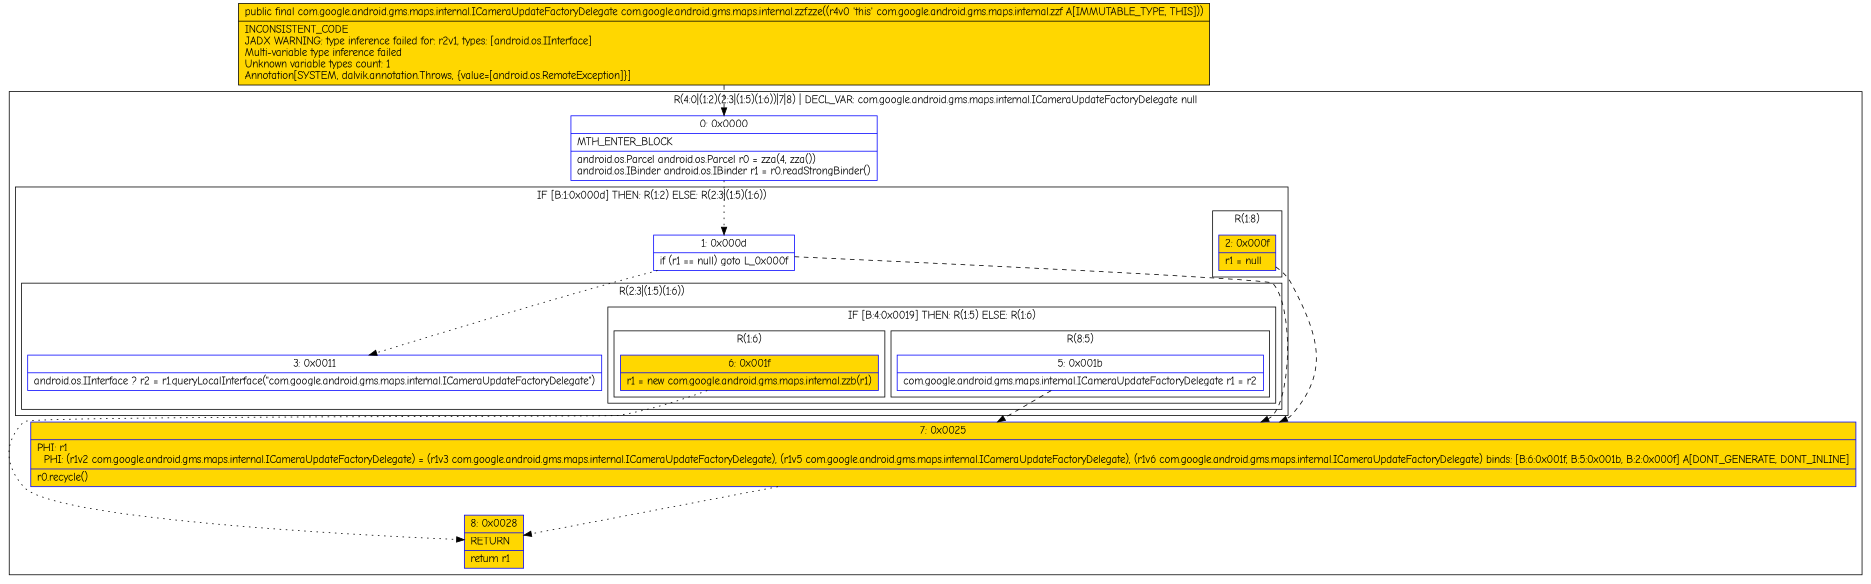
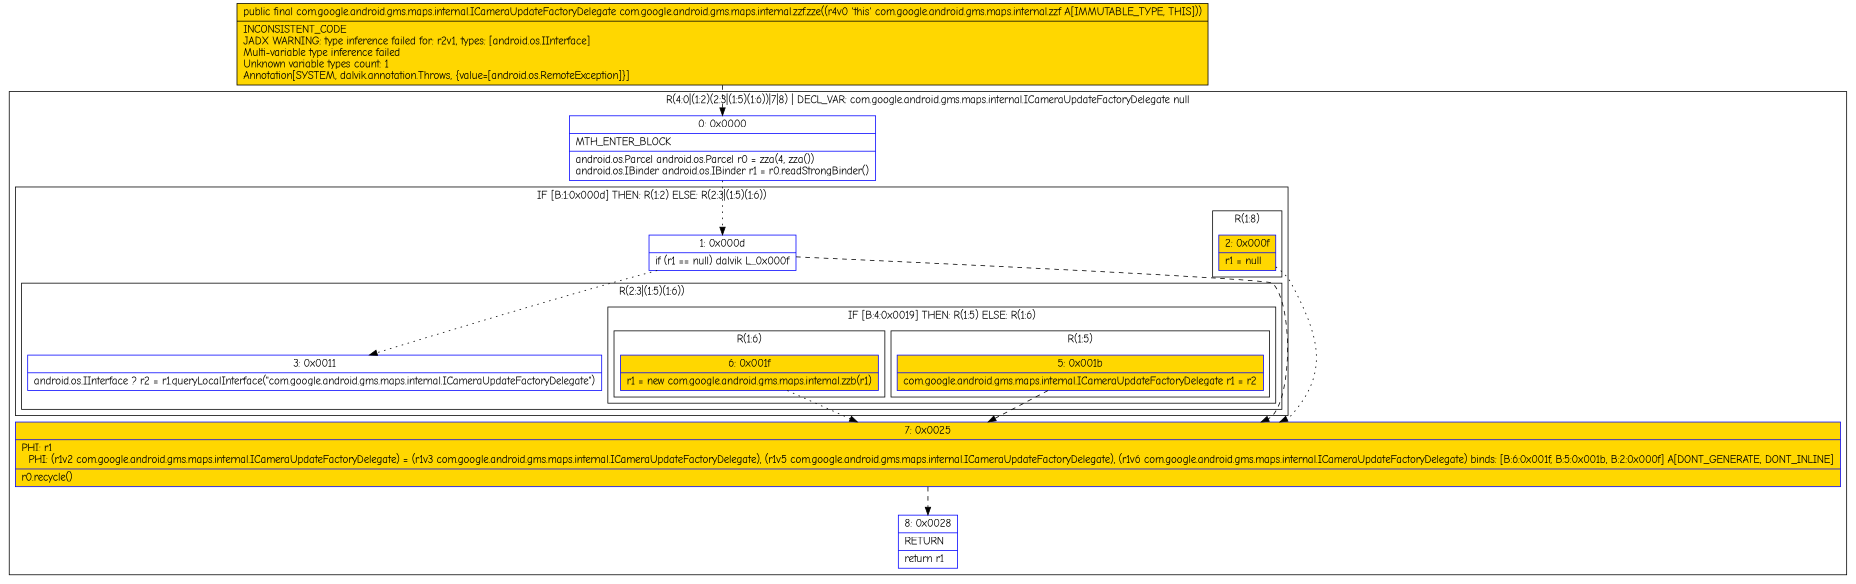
(724, 261) -> (723, 261)
(1080, 340) -> (1080, 340)
(1314, 342) -> (1315, 342)
(1080, 373) -> (1080, 373)
(23, 423) -> (819, 405)
(655, 510) -> (928, 497)
(494, 542) -> (928, 542)
